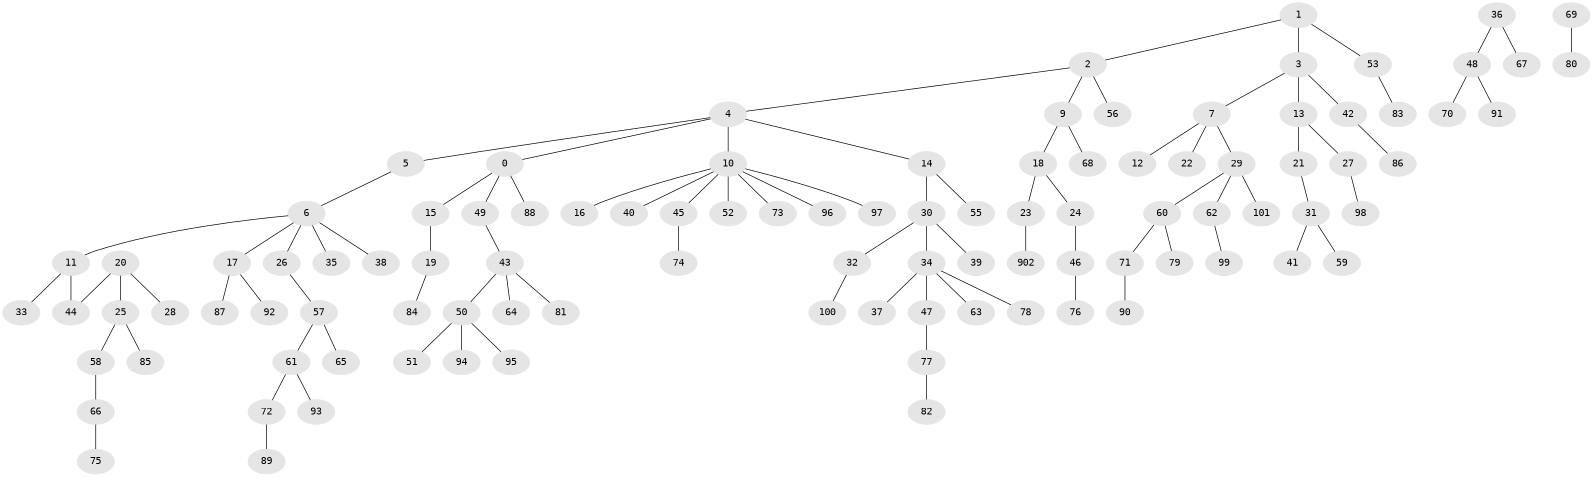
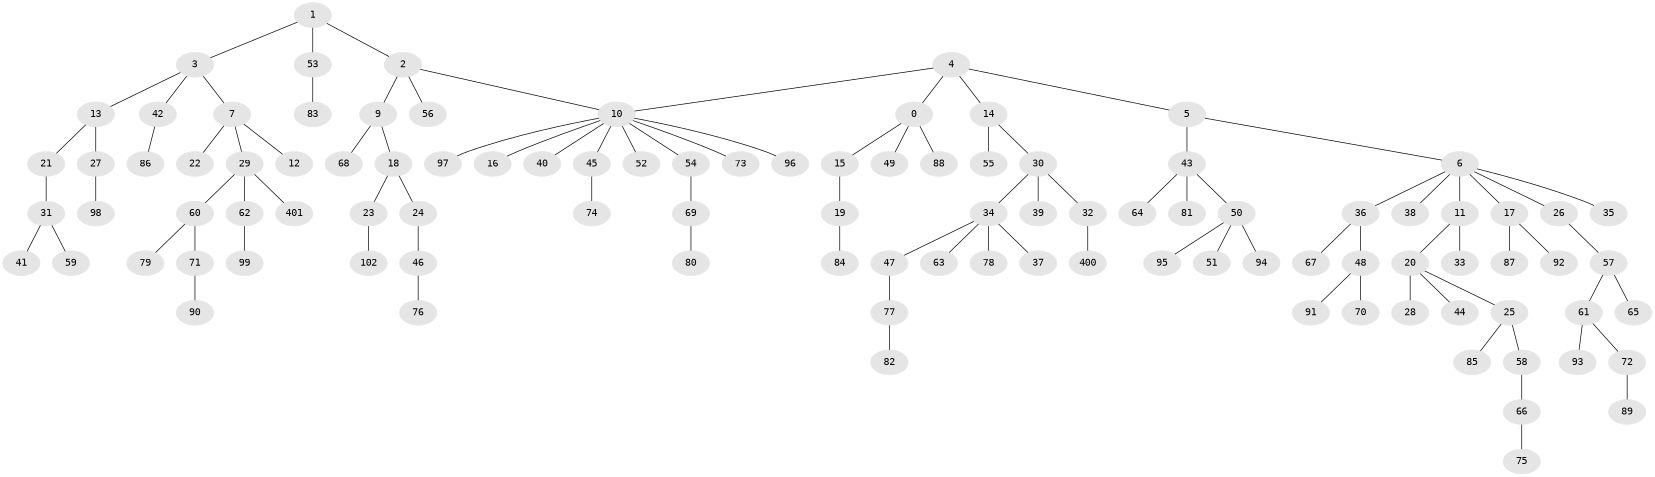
(908, 90) -> (510, 90)
none -> (691, 164)
none -> (1410, 189)
(1261, 214) -> (294, 214)
(493, 238) -> (1187, 139)
(1026, 263) -> (369, 263)
(71, 288) -> (1435, 238)
(827, 313) -> (1088, 263)
